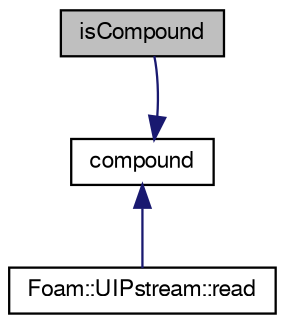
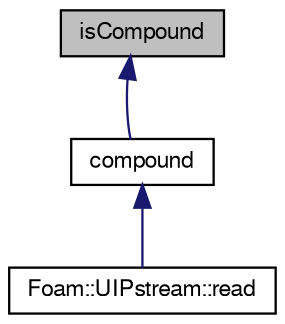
(158, 86) -> (127, 109)
